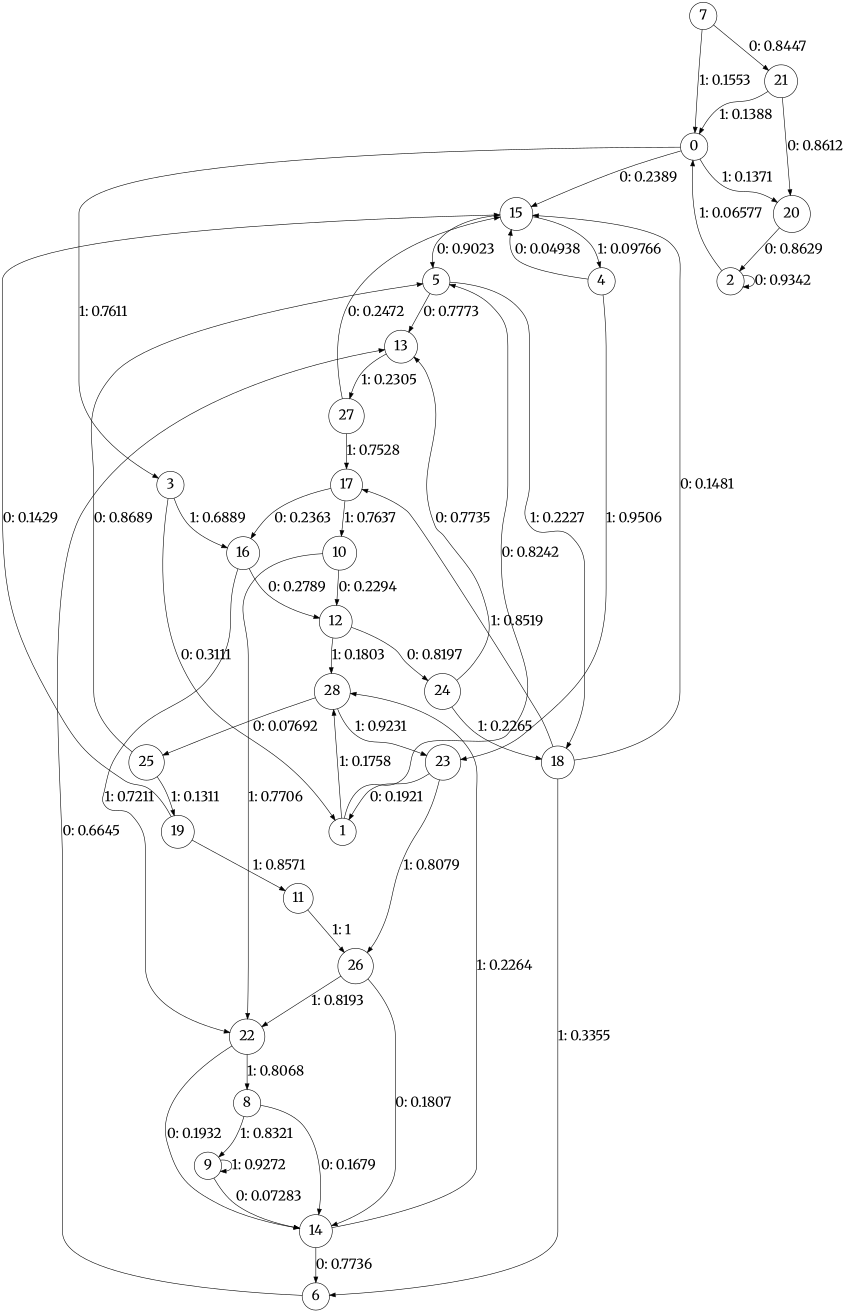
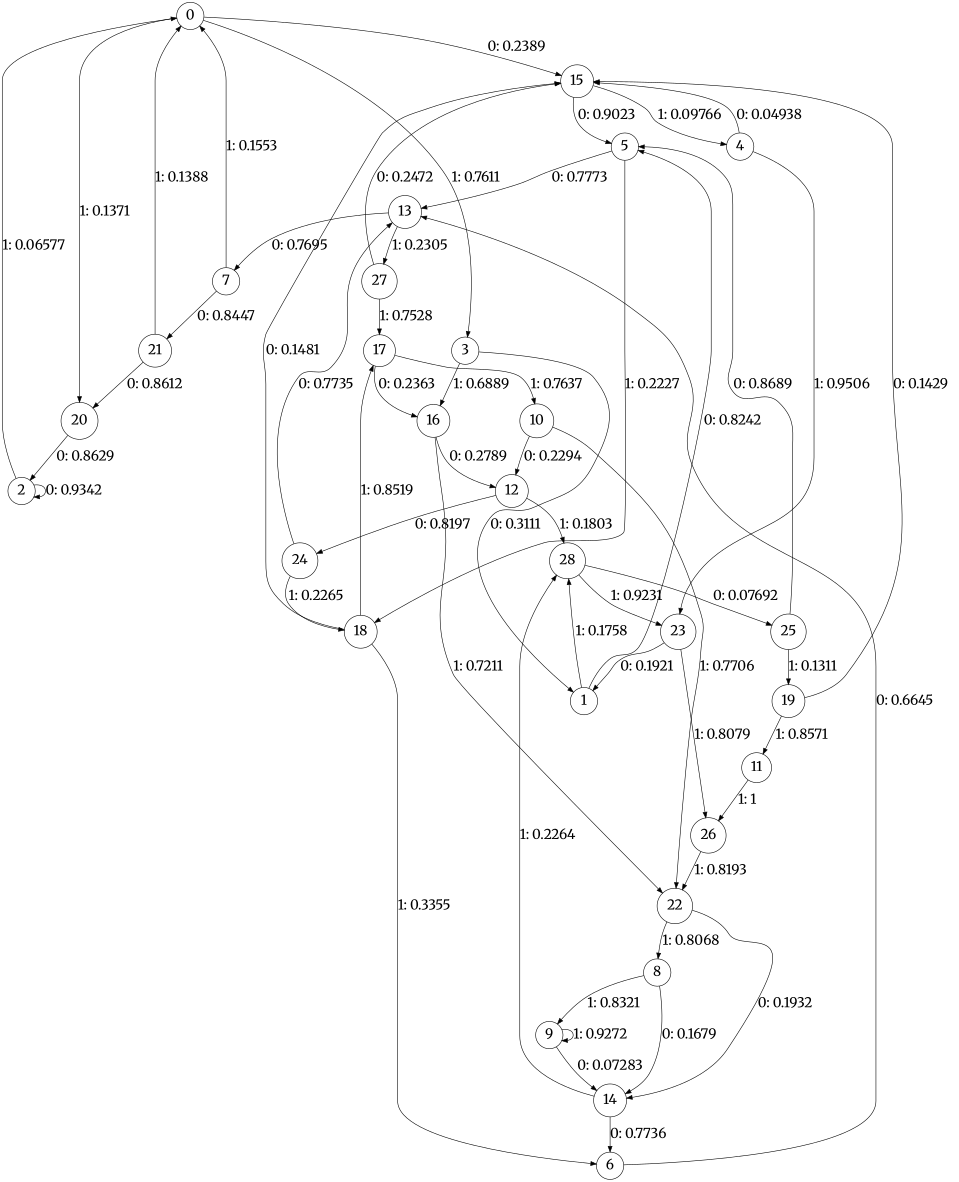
none -> (308, 225)
(395, 1112) -> none
